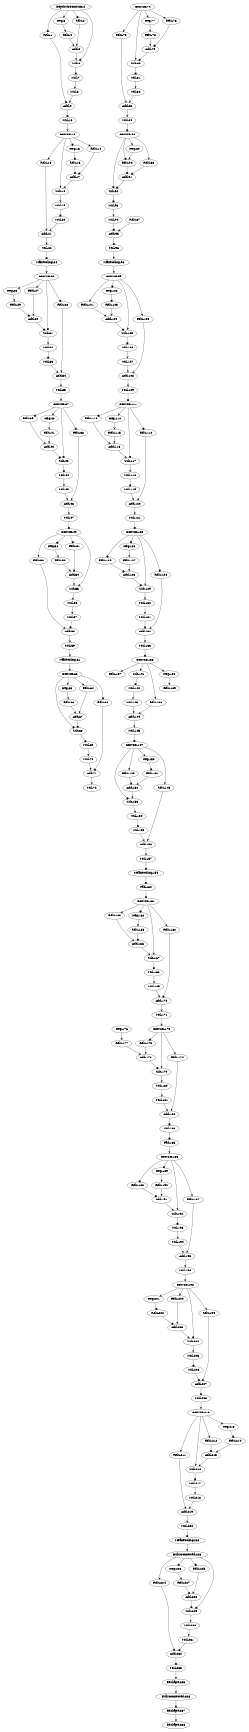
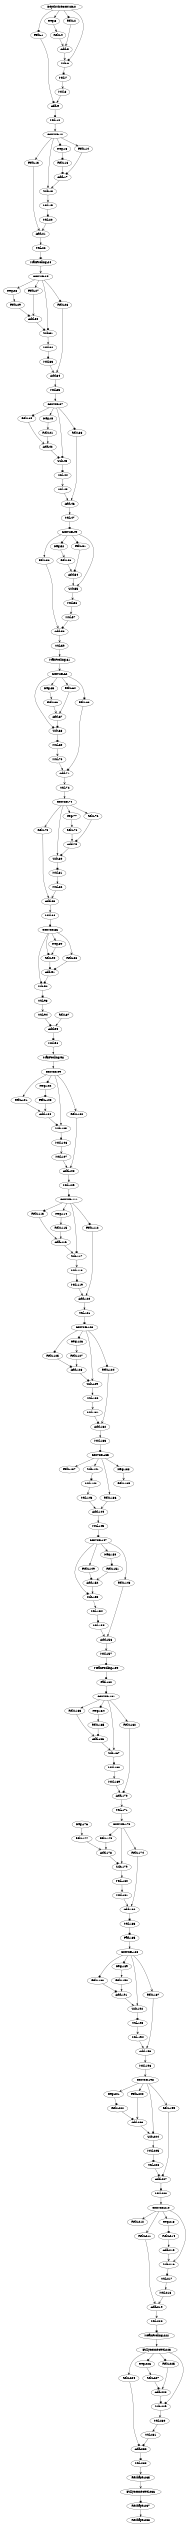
none -> (65, 794)
(211, 1447) -> none
